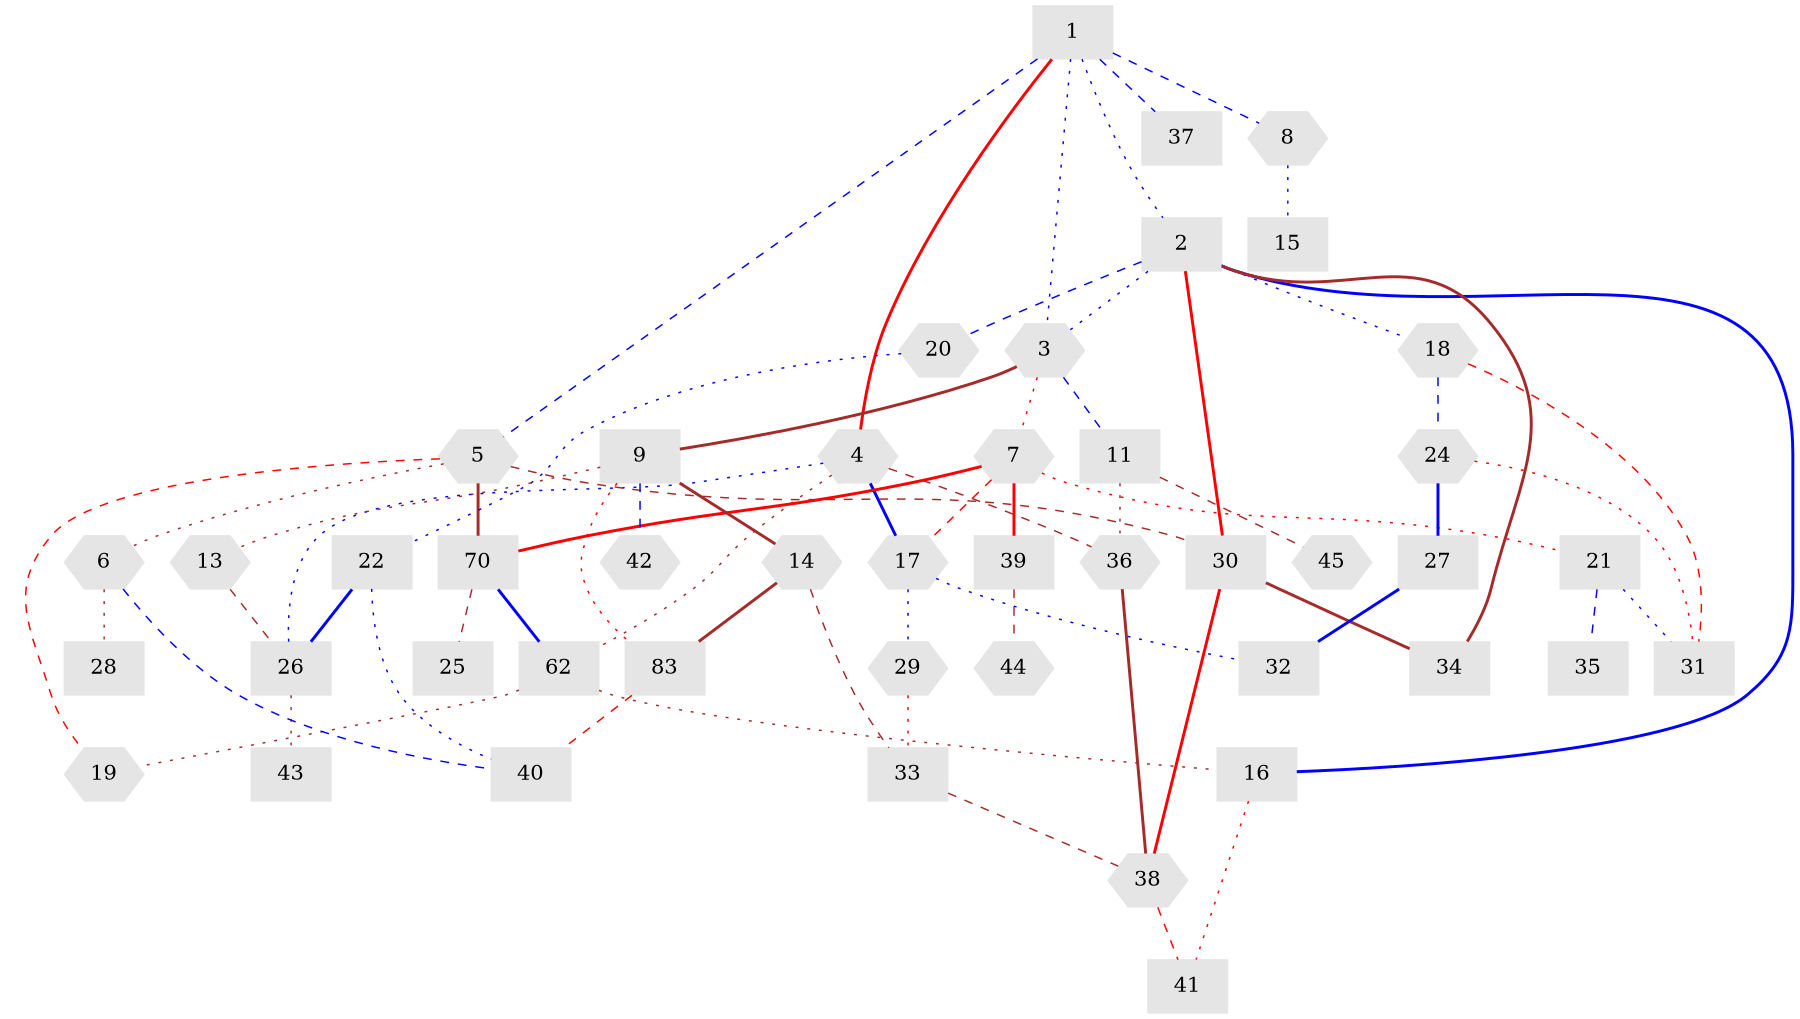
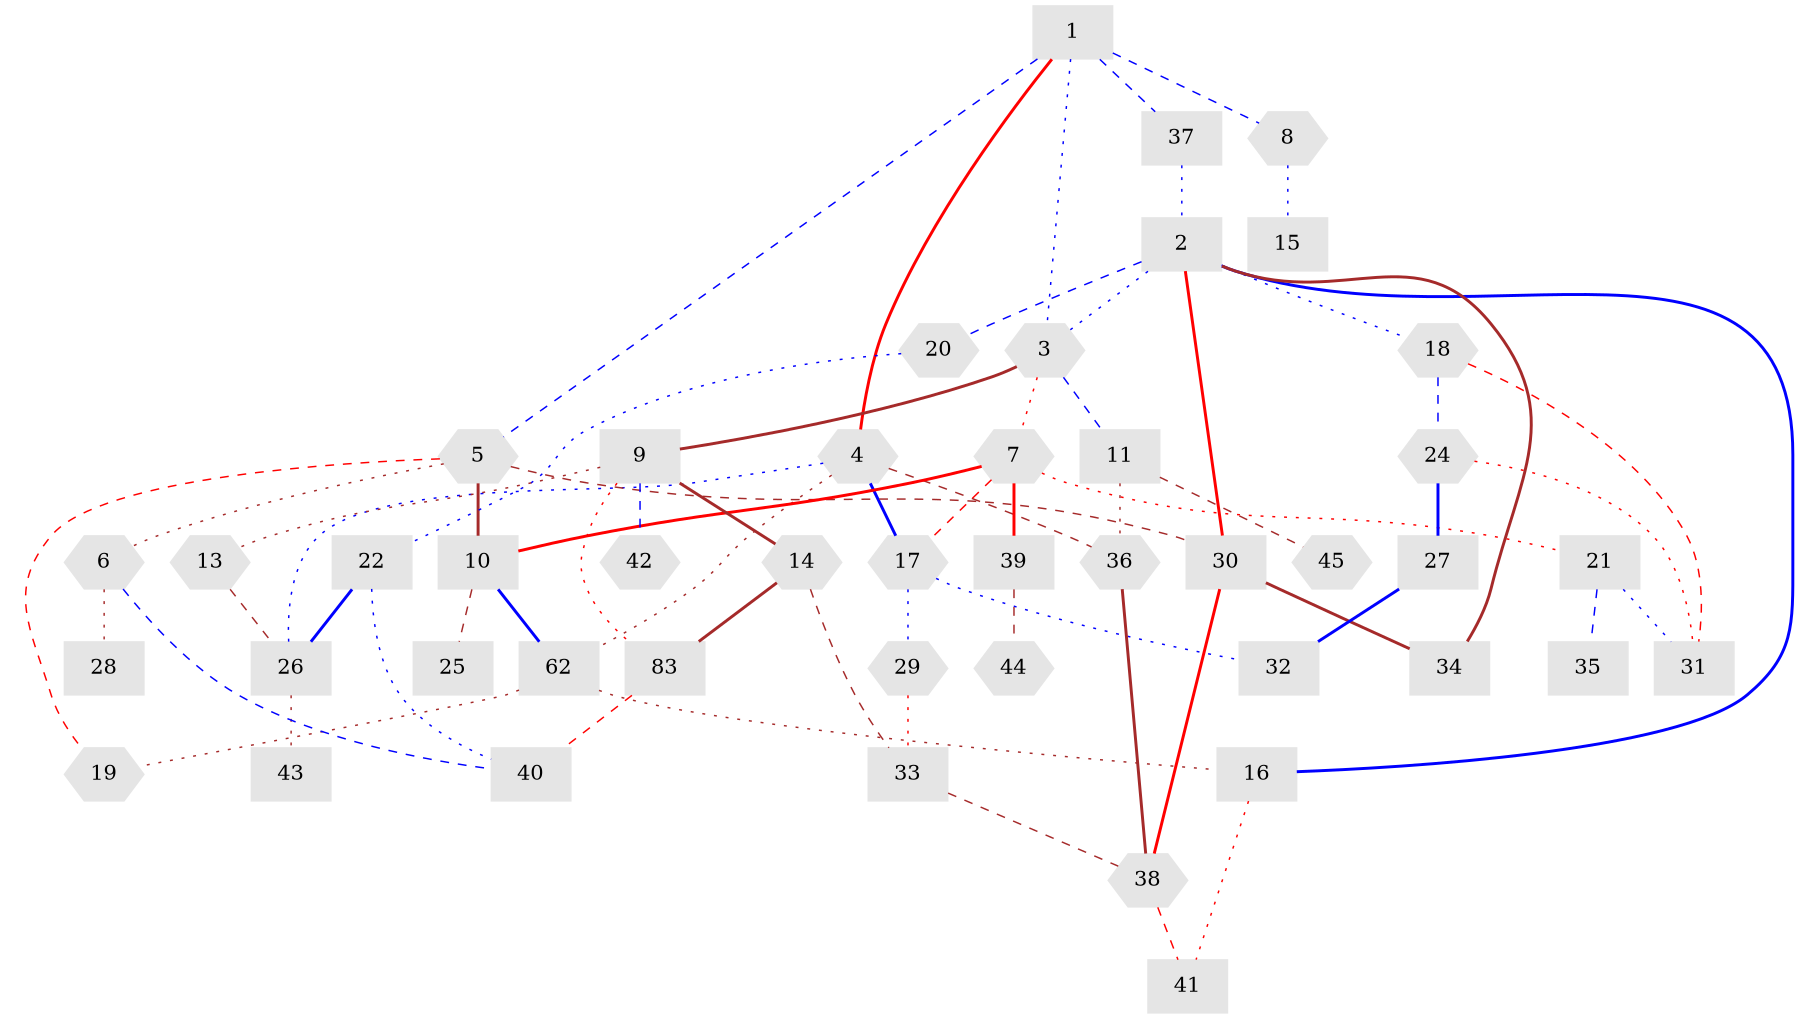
(1117, 141) -> (1182, 192)
(478, 562) -> (478, 562)
